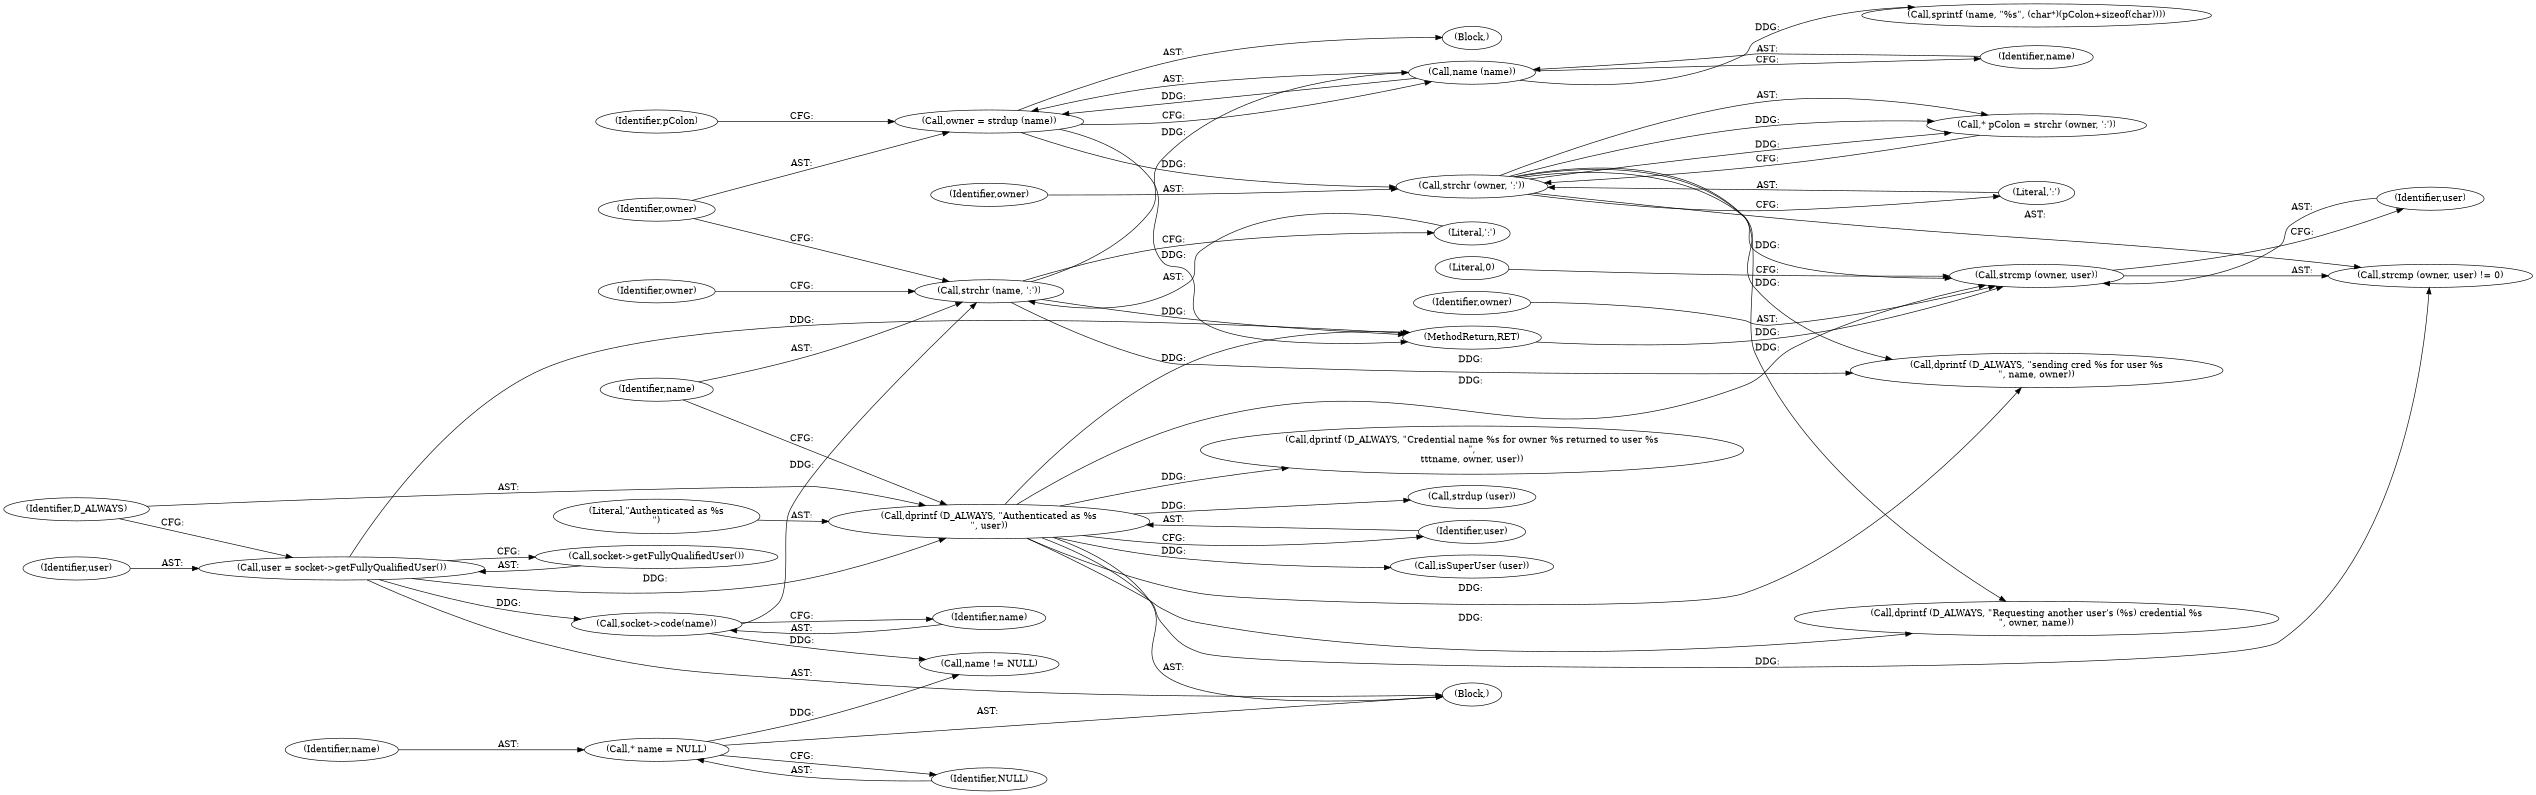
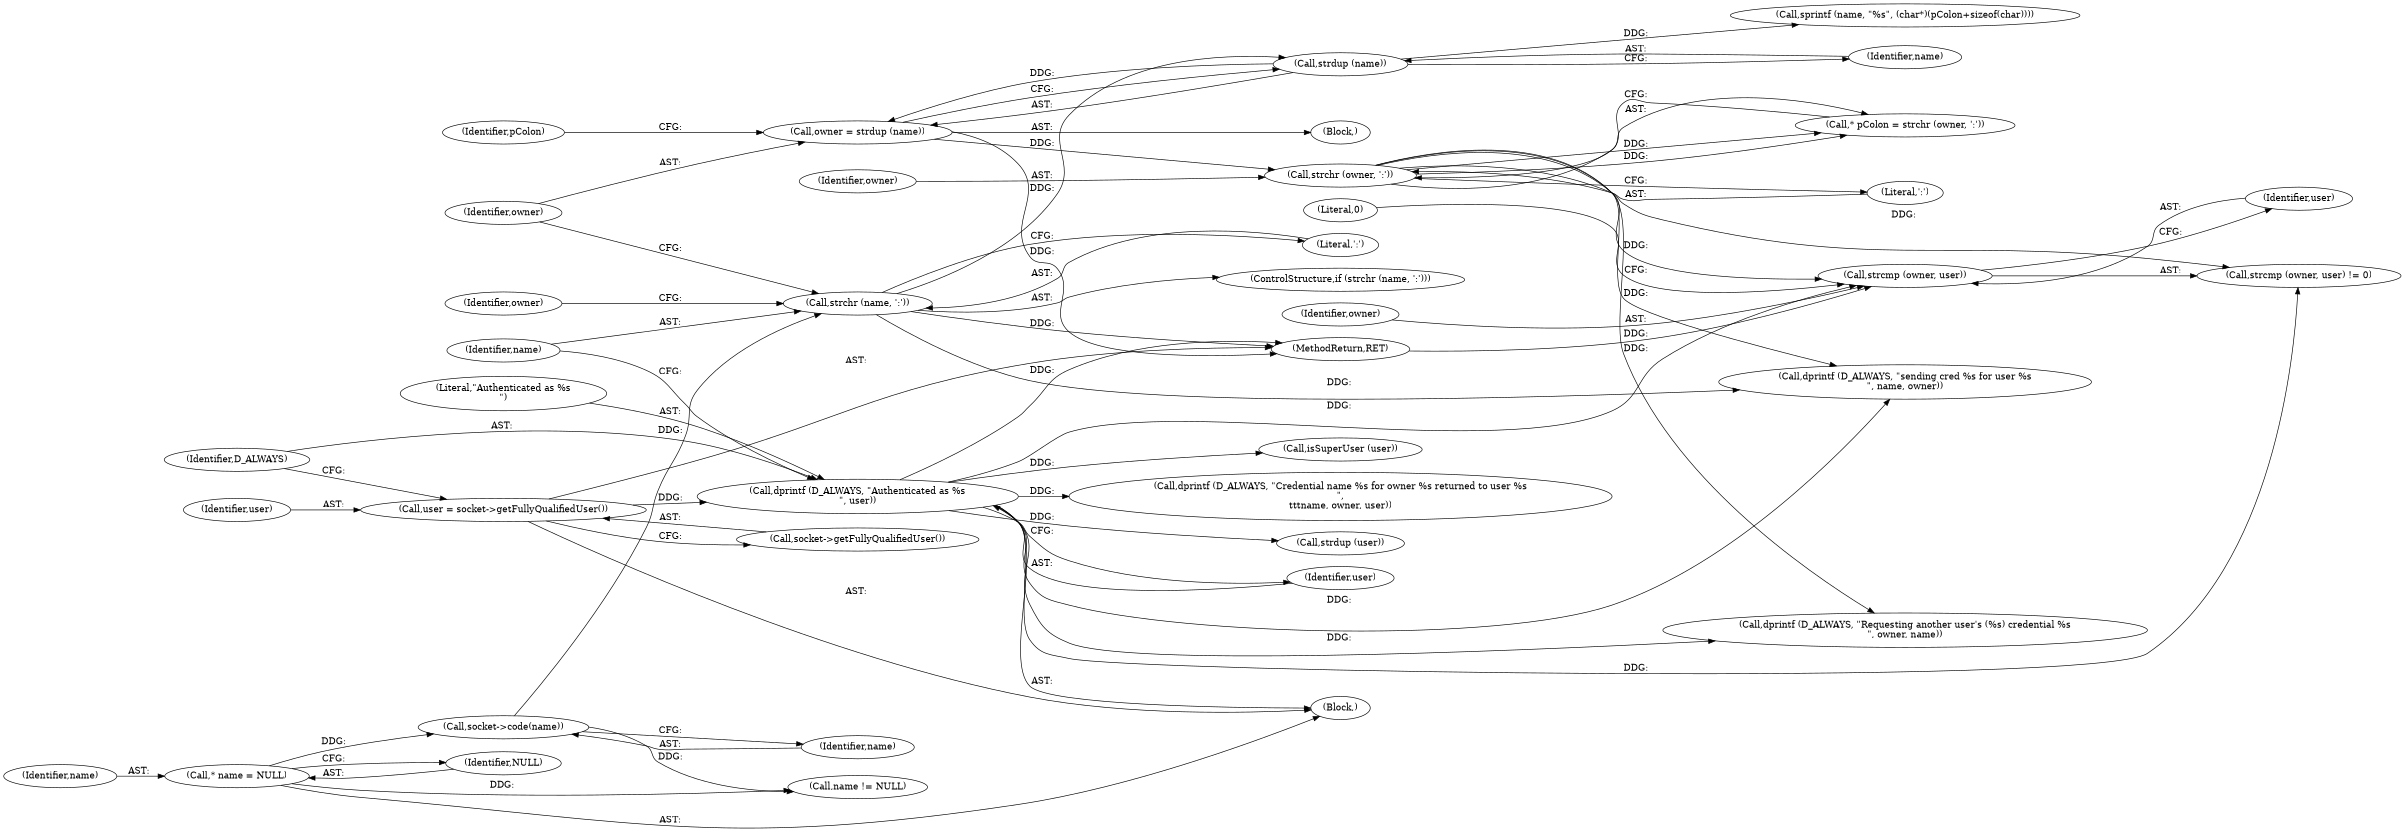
(1472, 73) -> (1341, 64)
(2037, 215) -> (1905, 215)
none -> (1341, 280)
(803, 321) -> (858, 361)
(475, 604) -> (347, 746)
